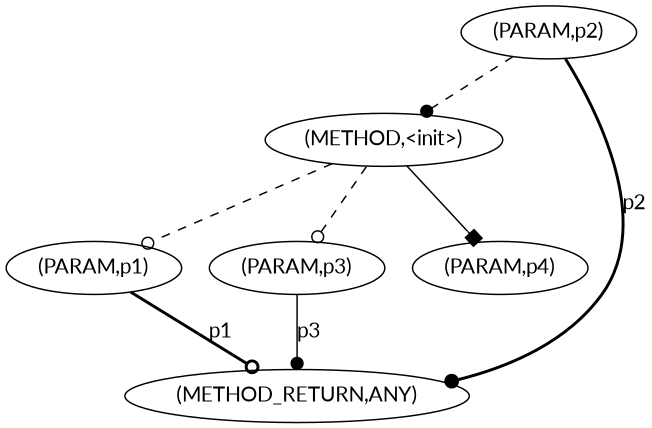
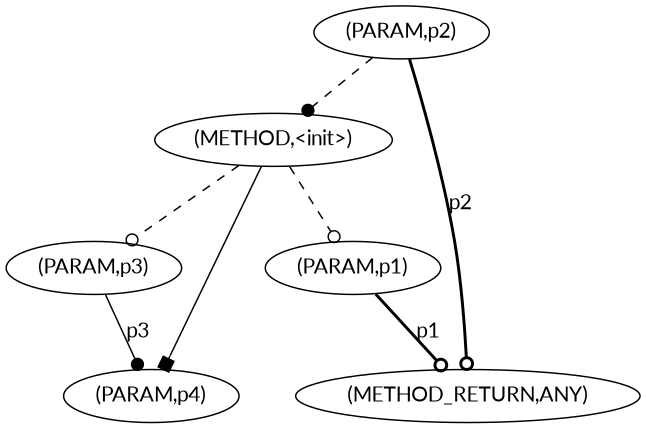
(618, 258) -> (448, 206)
(297, 326) -> (120, 327)
